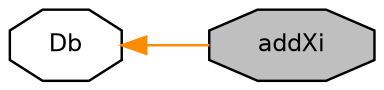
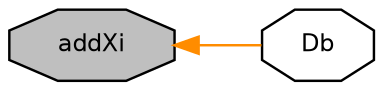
(178, 45) -> (230, 45)
